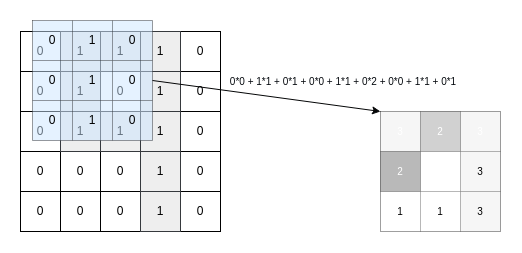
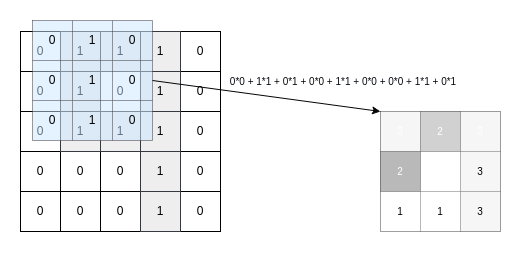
(344, 82) -> (344, 82)
